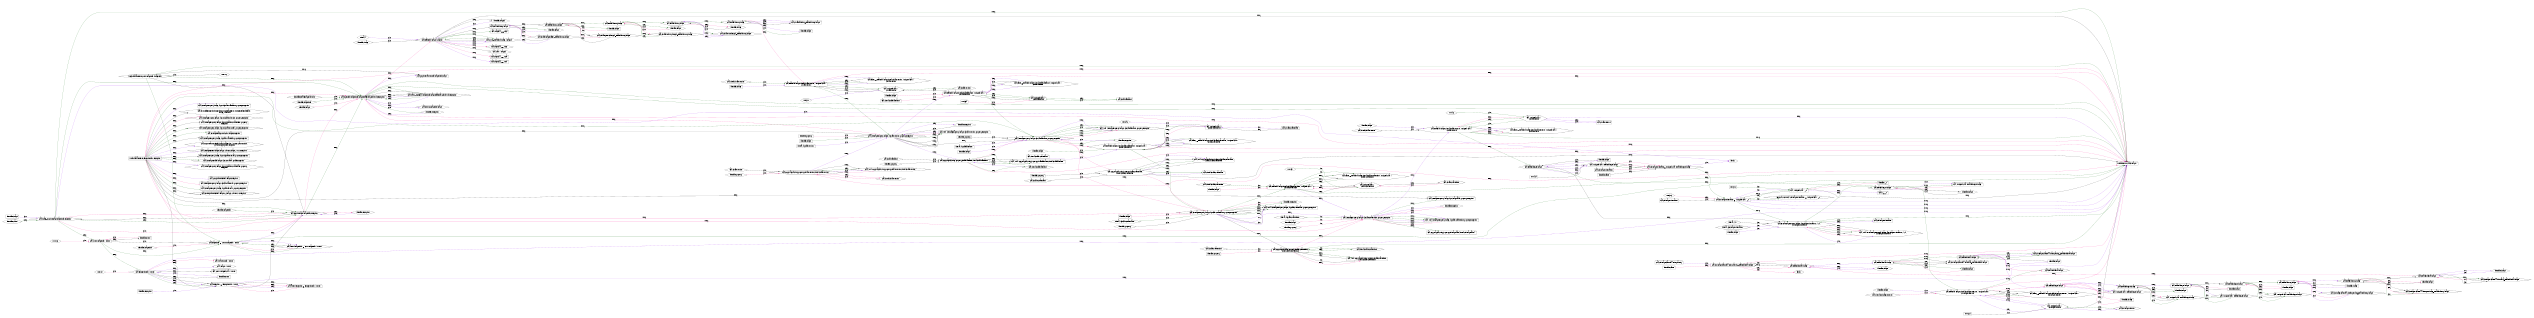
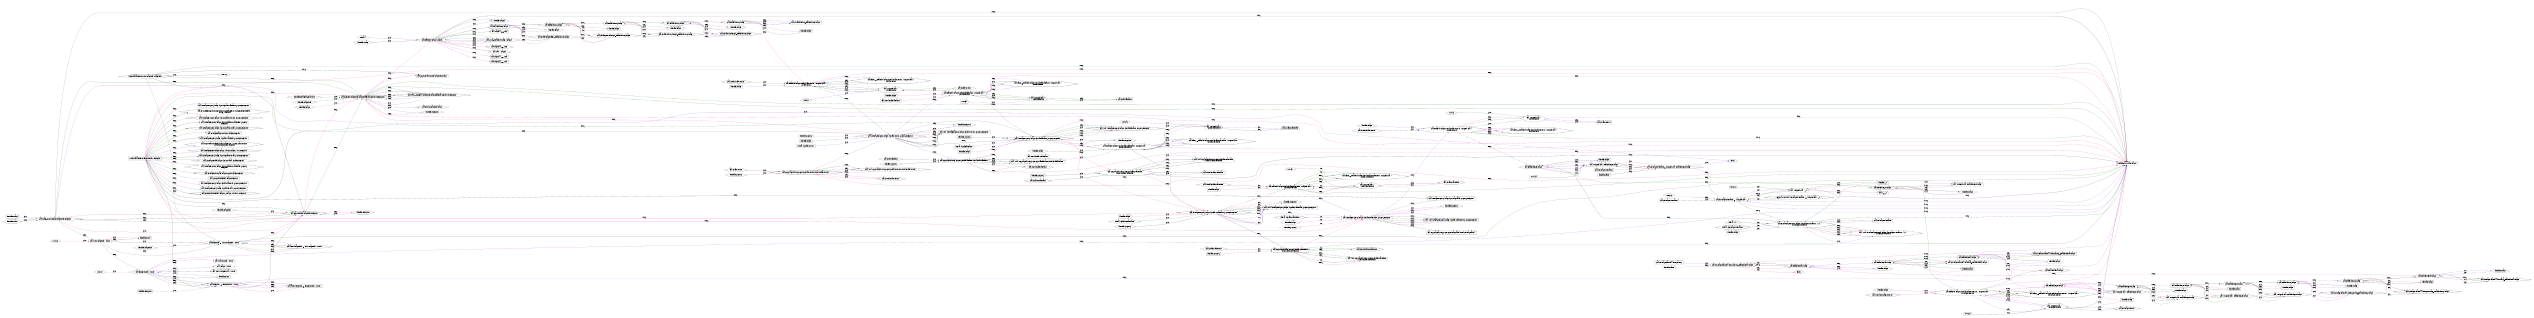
none -> (224, 173)
